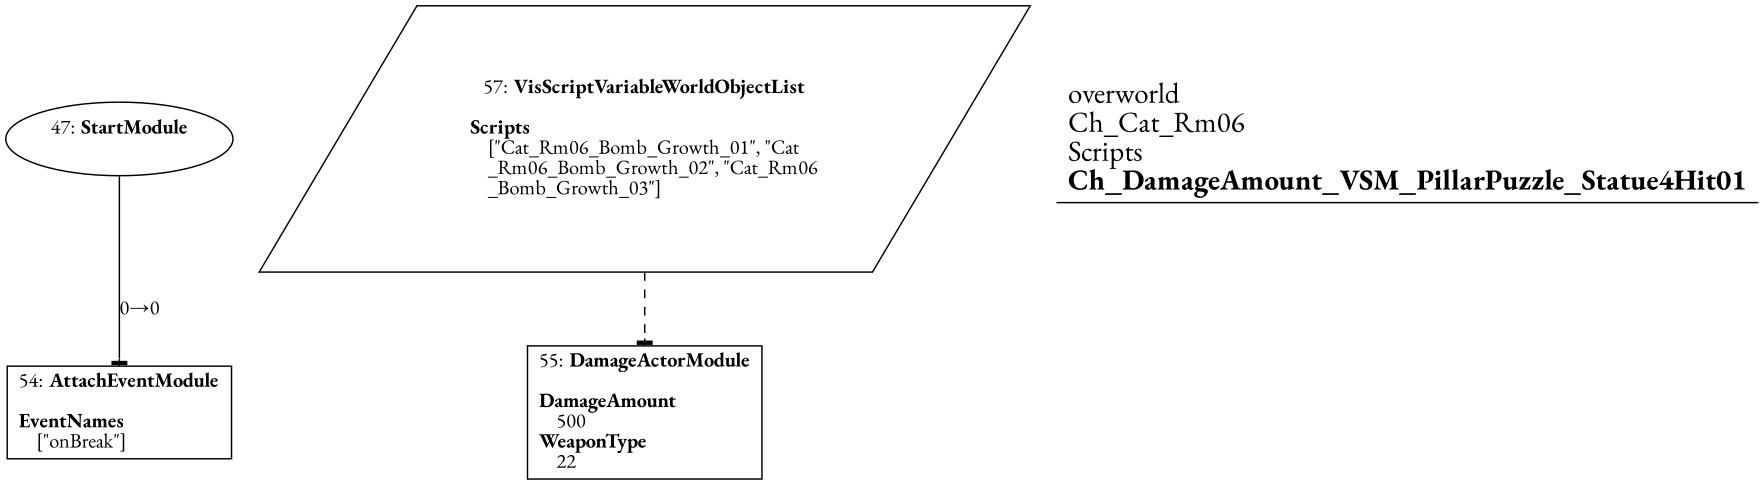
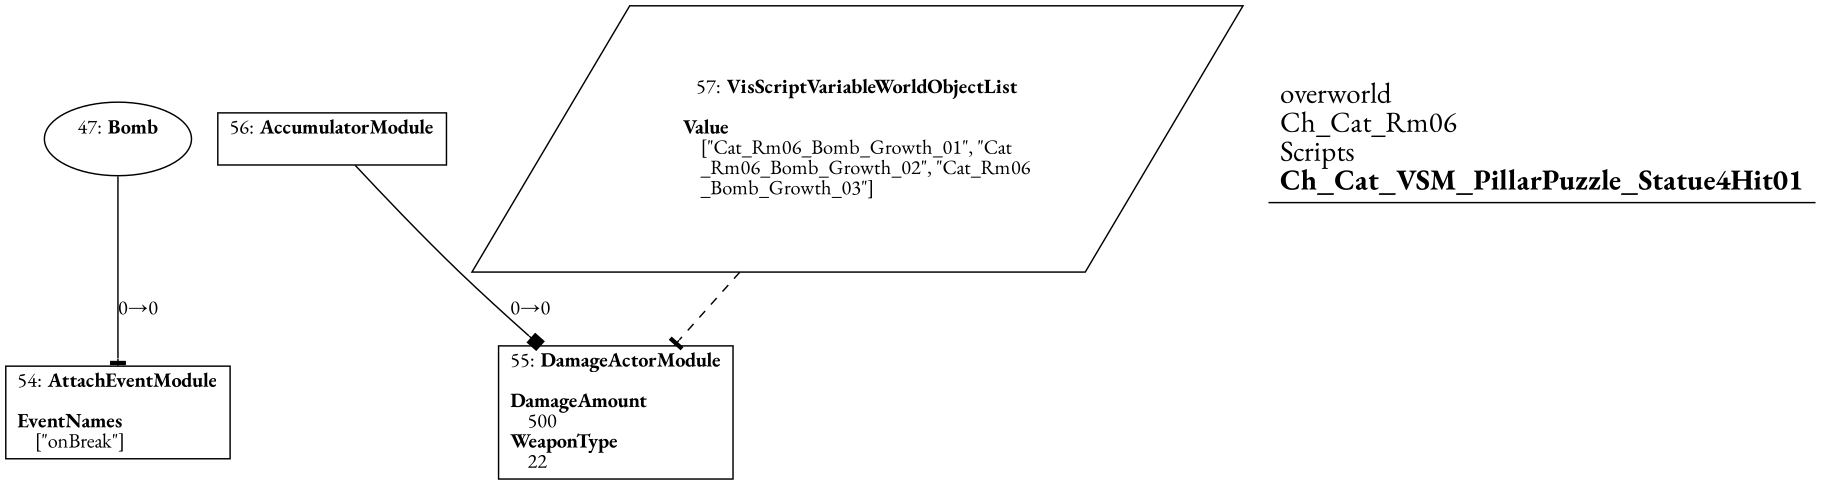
(135, 127) -> (133, 127)
(501, 127) -> (706, 127)
none -> (332, 139)
(1407, 181) -> (1542, 181)
